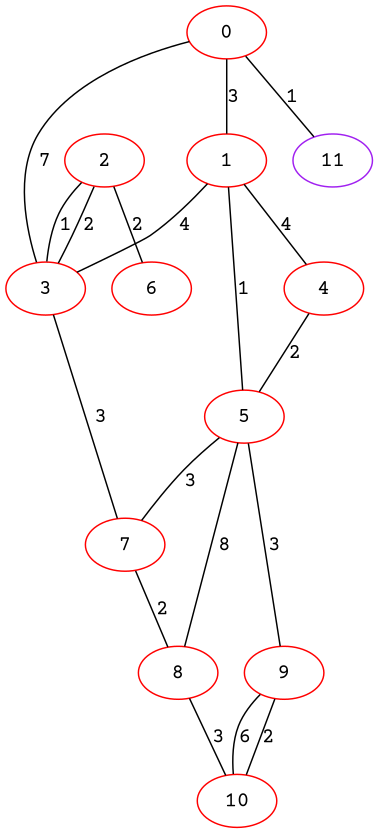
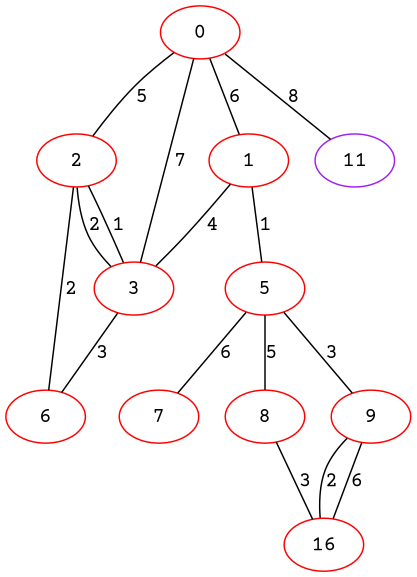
none -> (130, 91)
(233, 96) -> (235, 96)
(292, 96) -> (294, 96)
(324, 289) -> none
(85, 417) -> (90, 353)
(191, 481) -> (226, 353)
(225, 545) -> (272, 353)
(152, 609) -> none
(237, 801) -> (324, 545)
